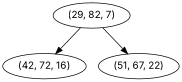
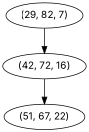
(113, 38) -> (44, 88)
